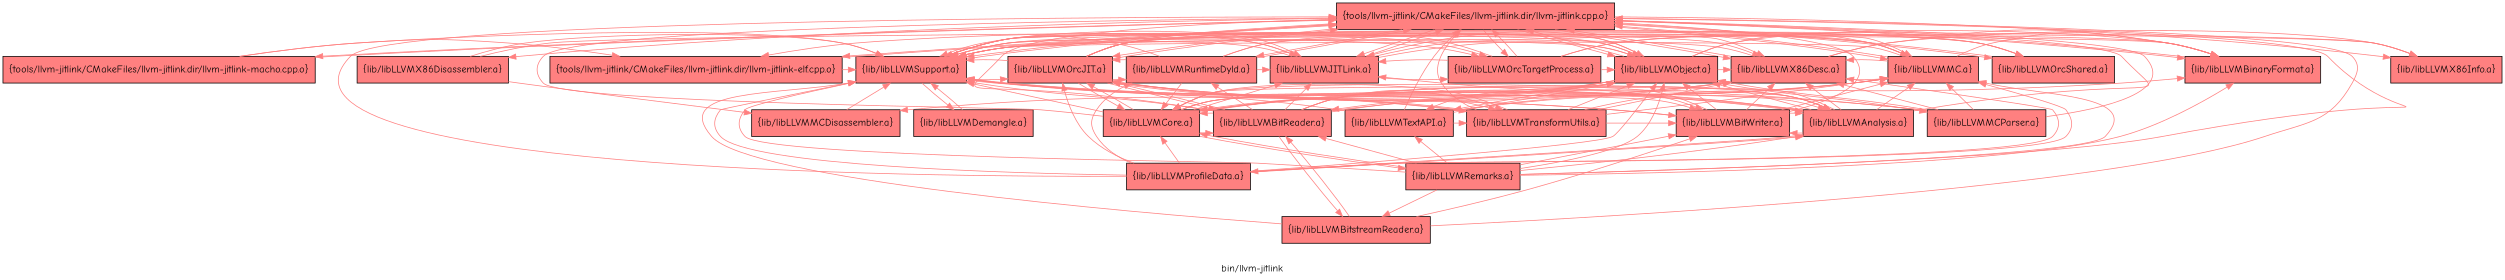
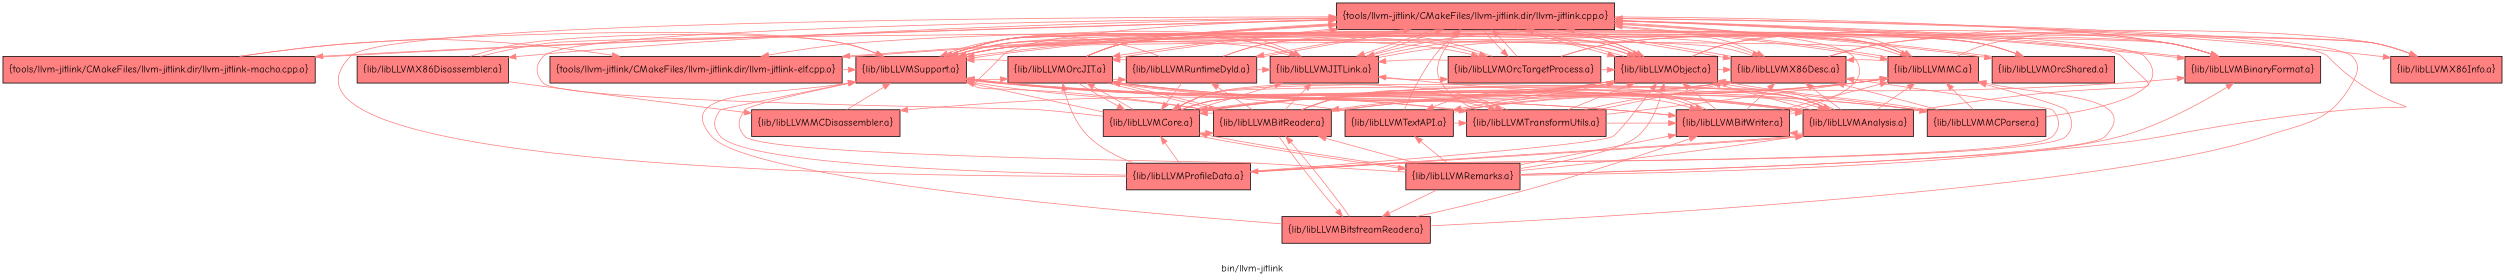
(1293, 98) -> none
(973, 123) -> none
(1092, 127) -> none
